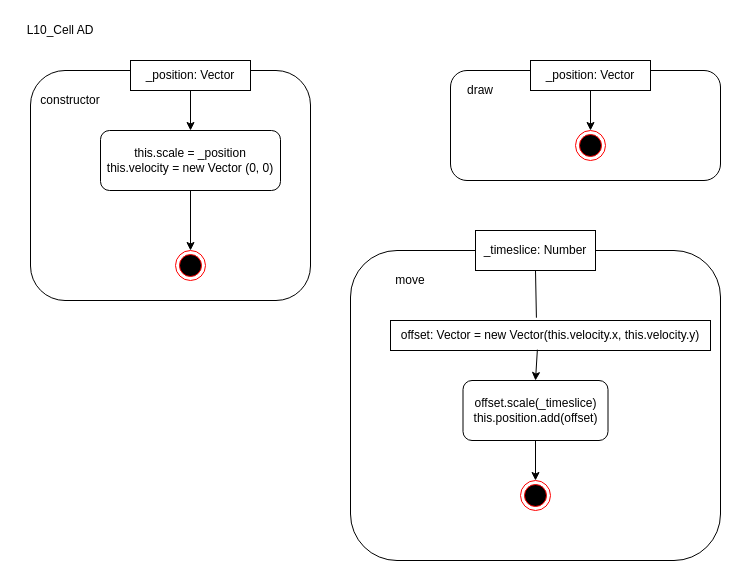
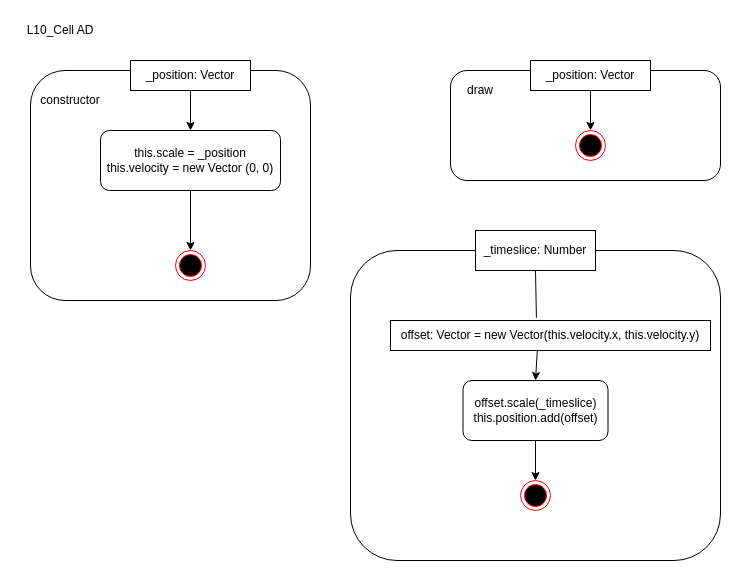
(411, 281) -> none
